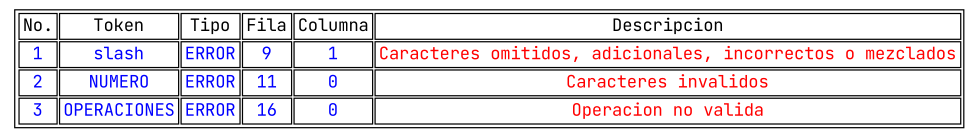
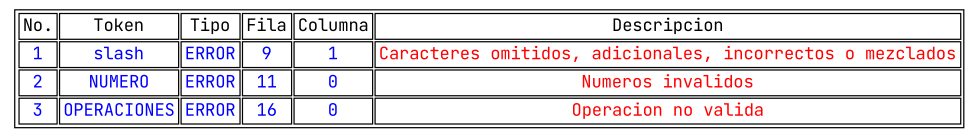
(668, 82) -> (668, 82)
